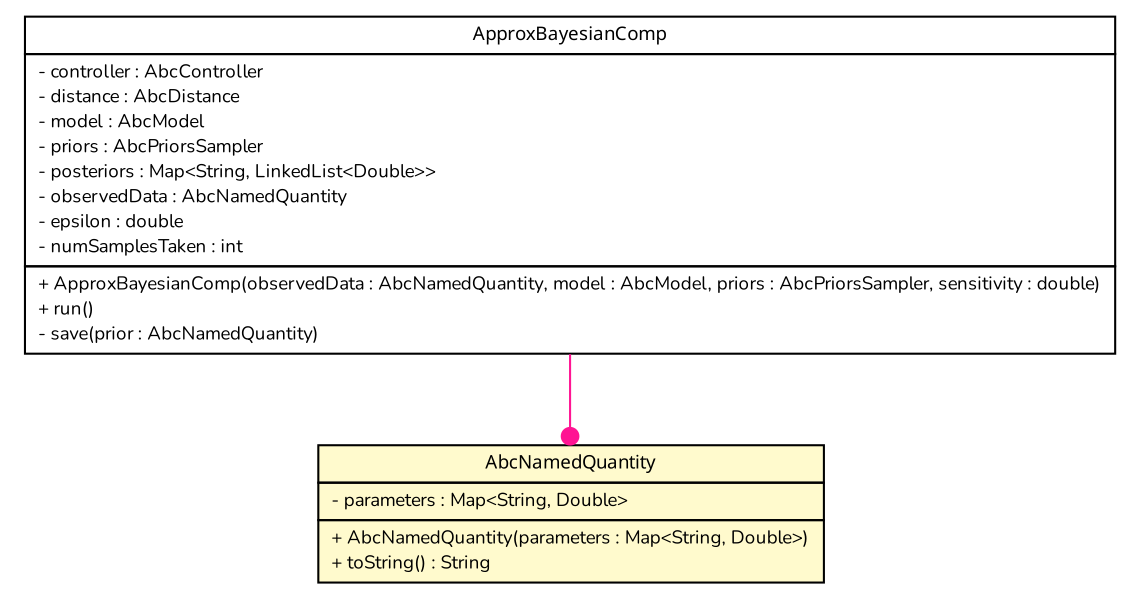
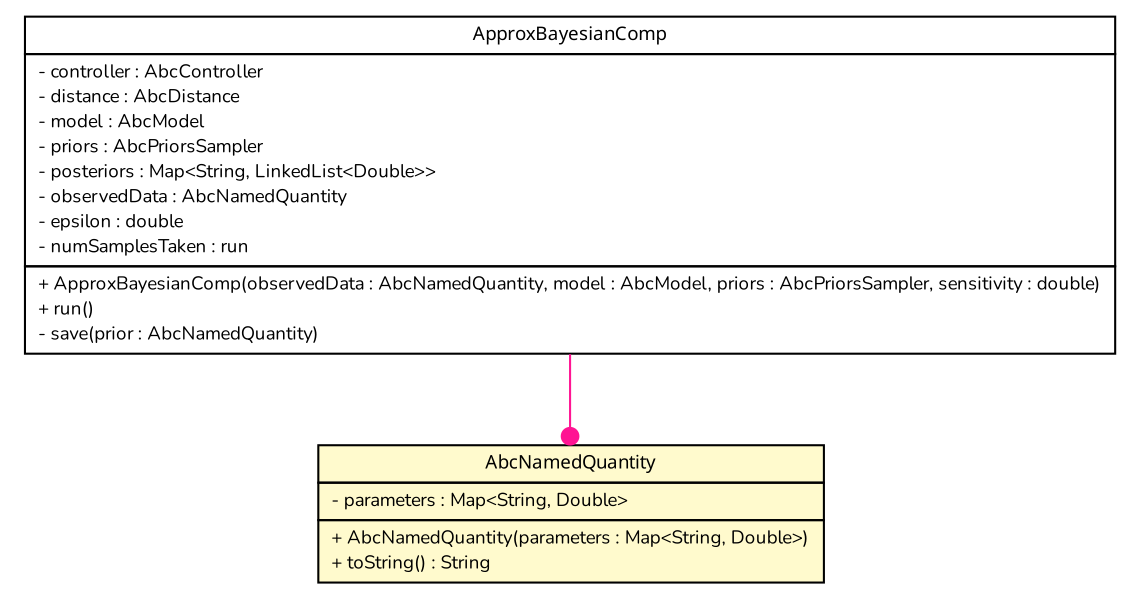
(140, 247) -> (144, 247)
